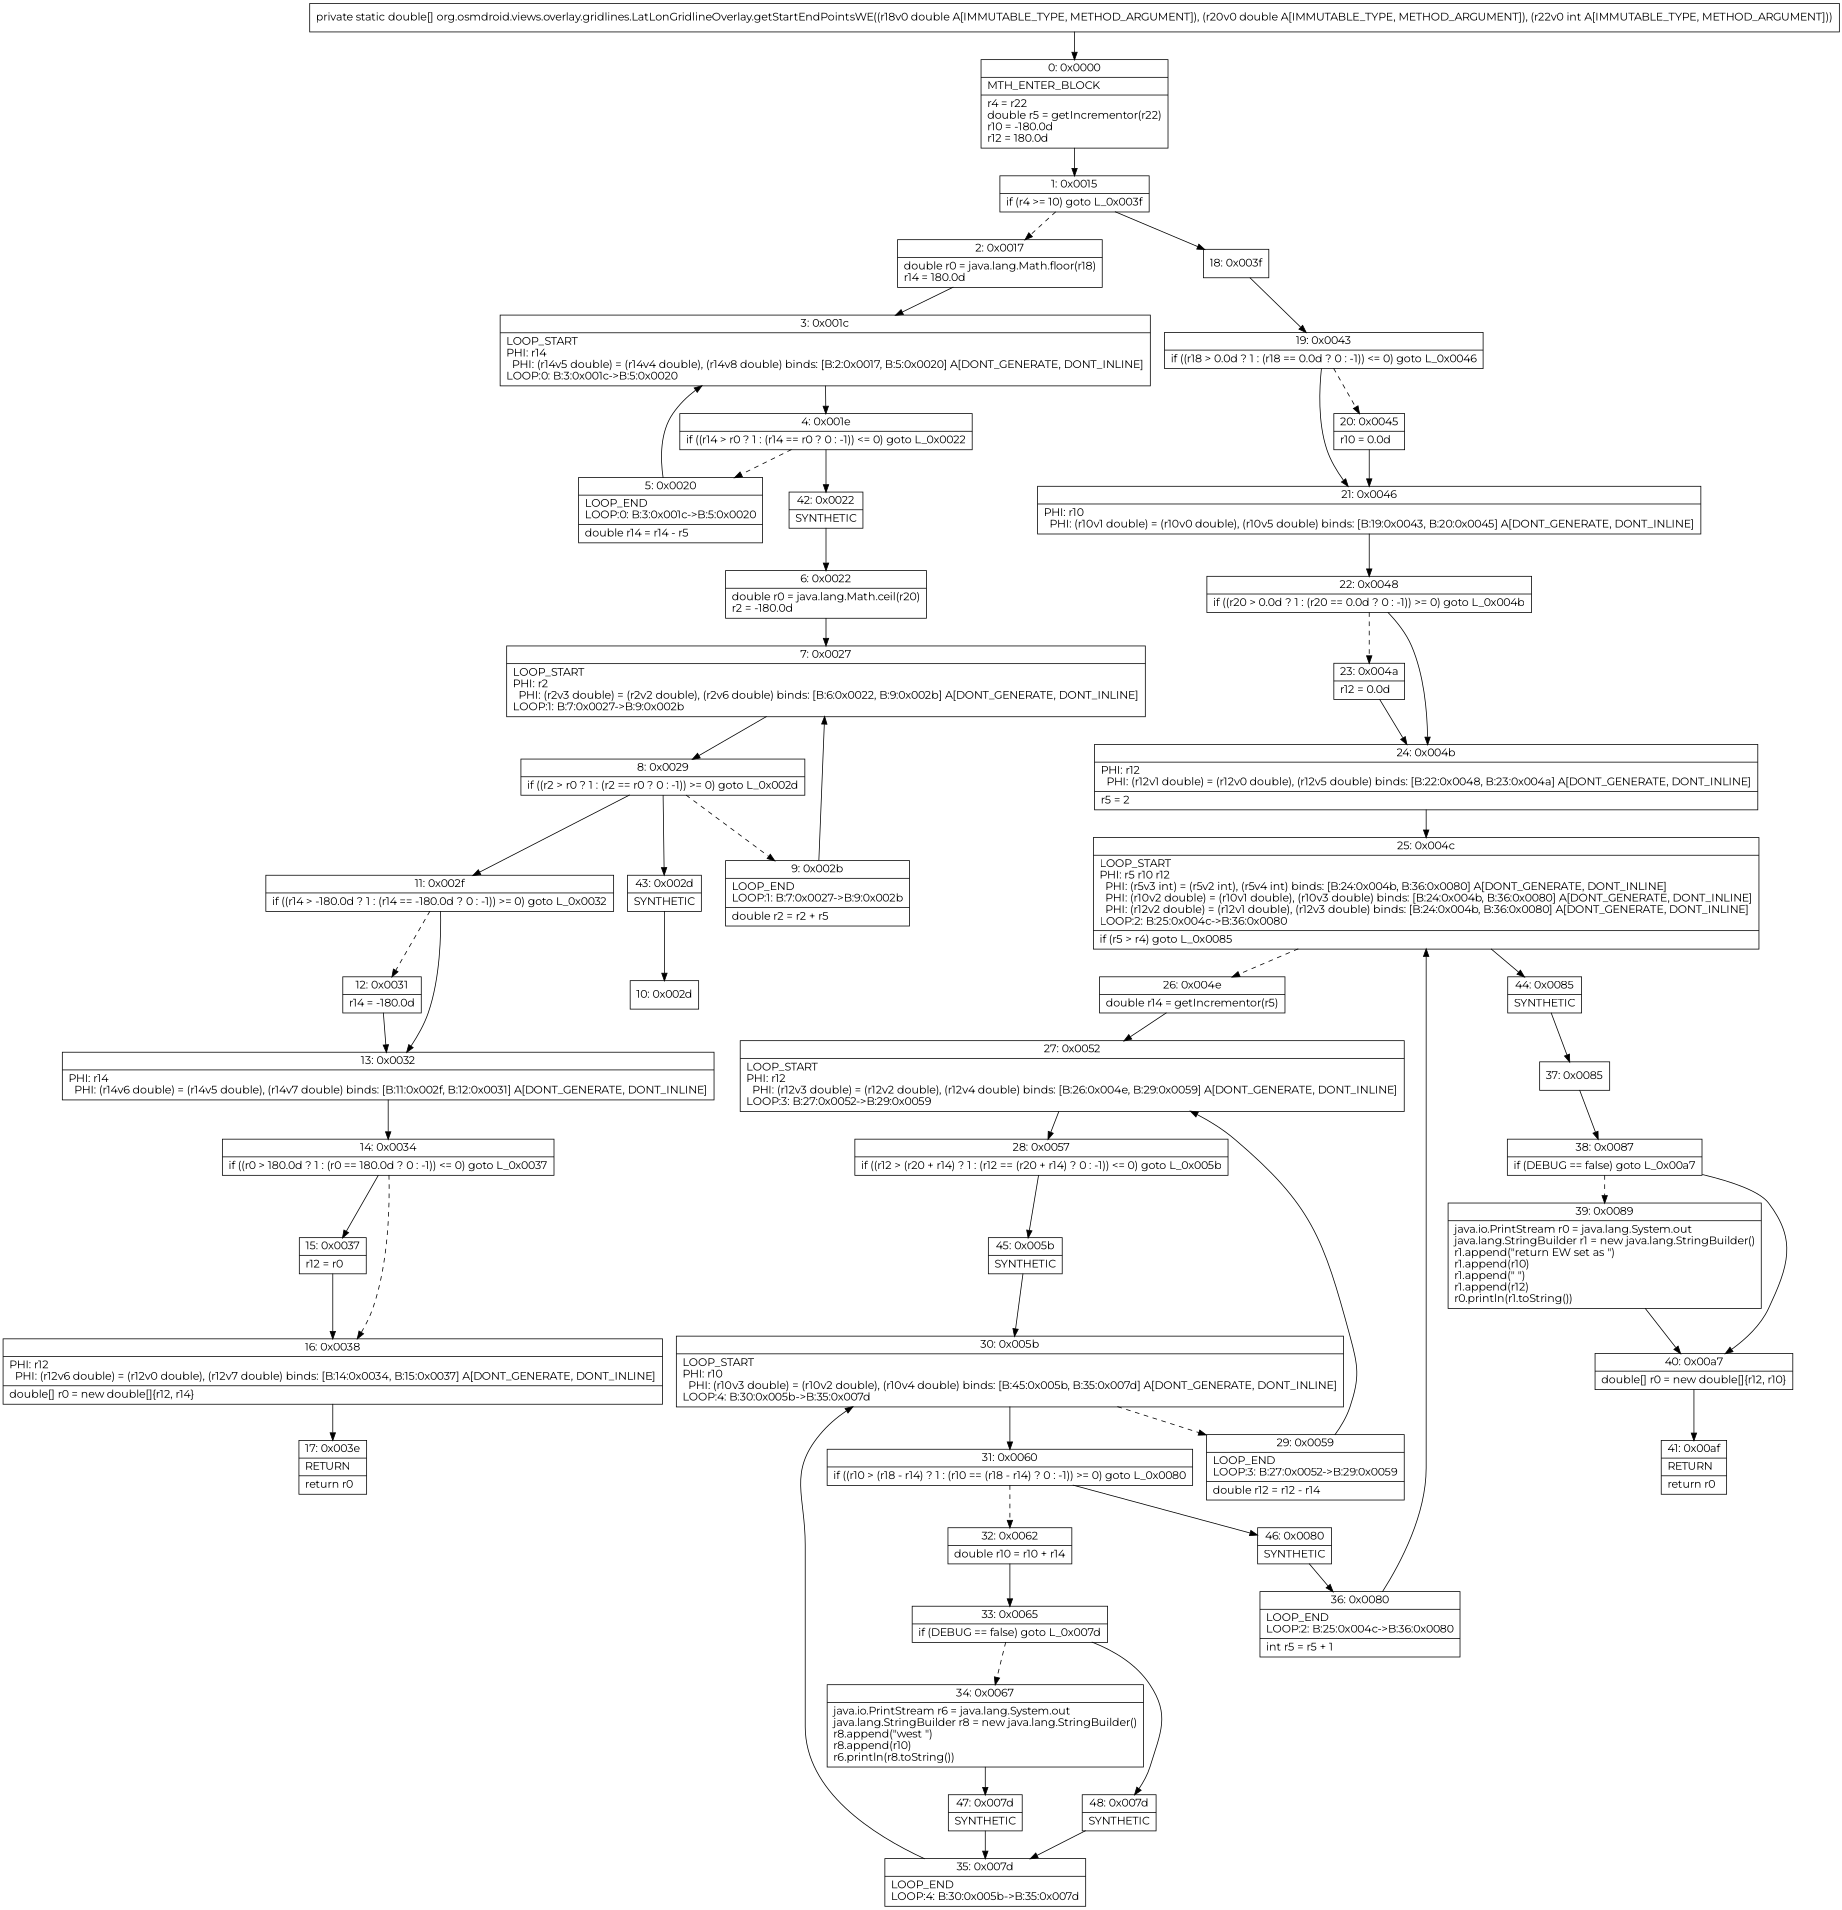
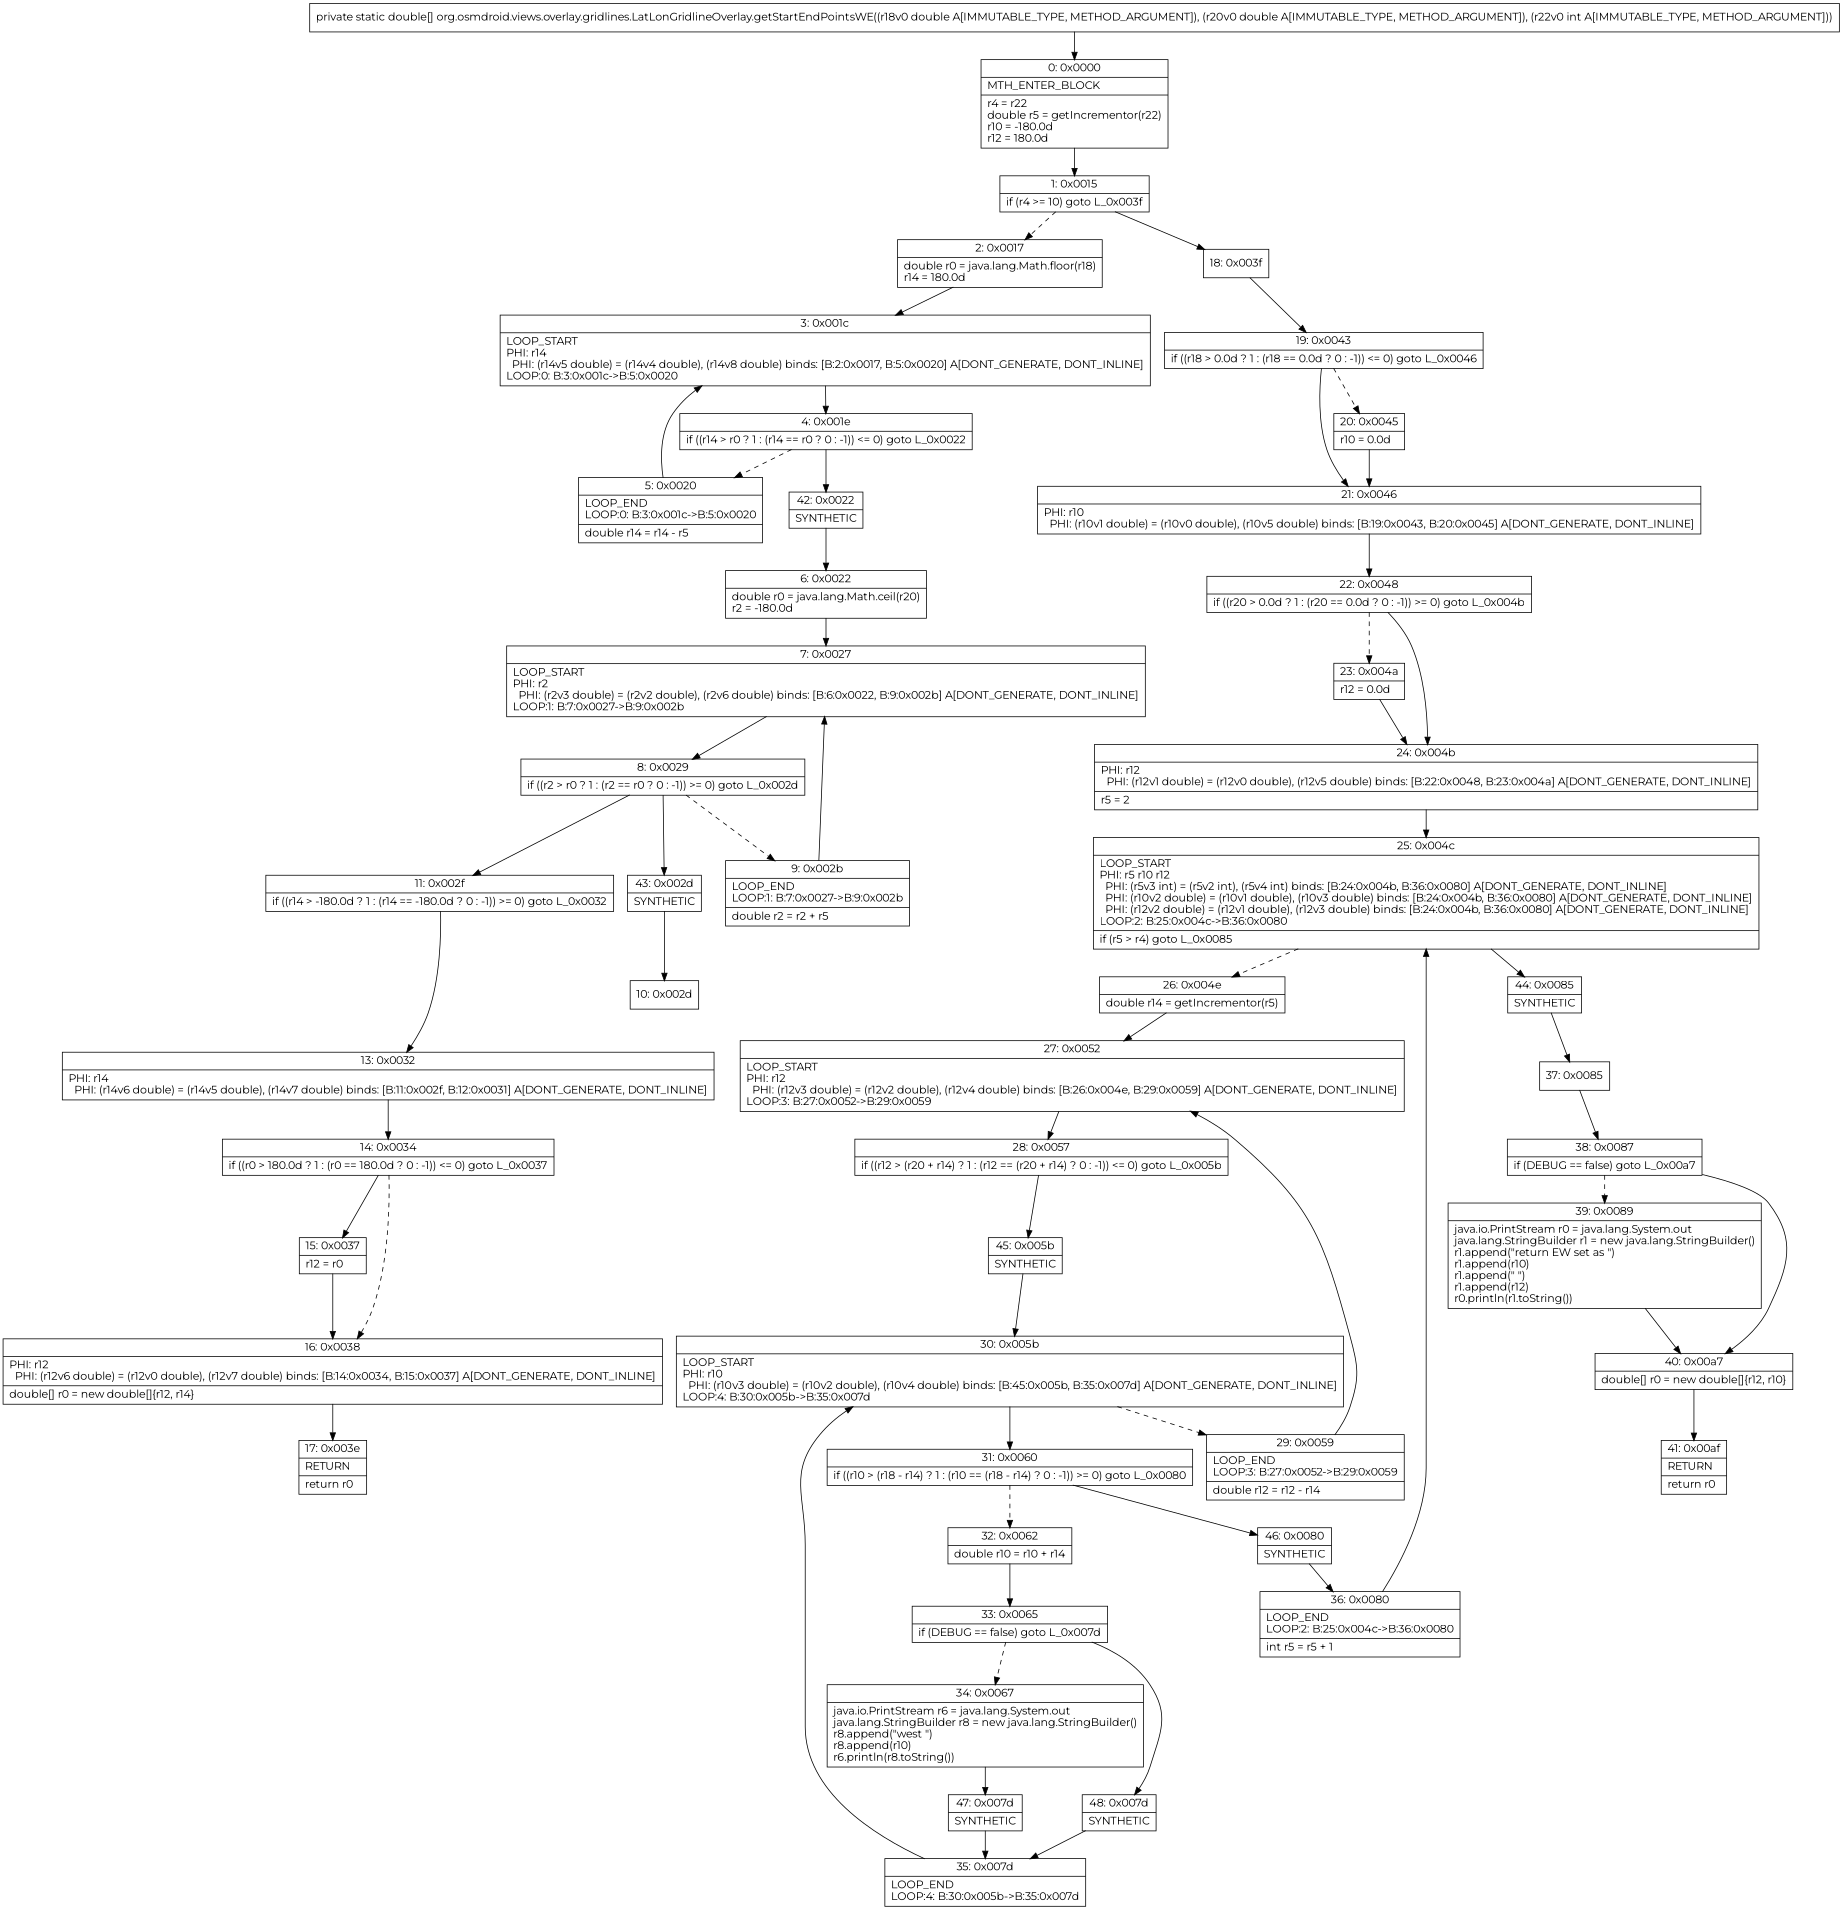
(382, 995) -> none
